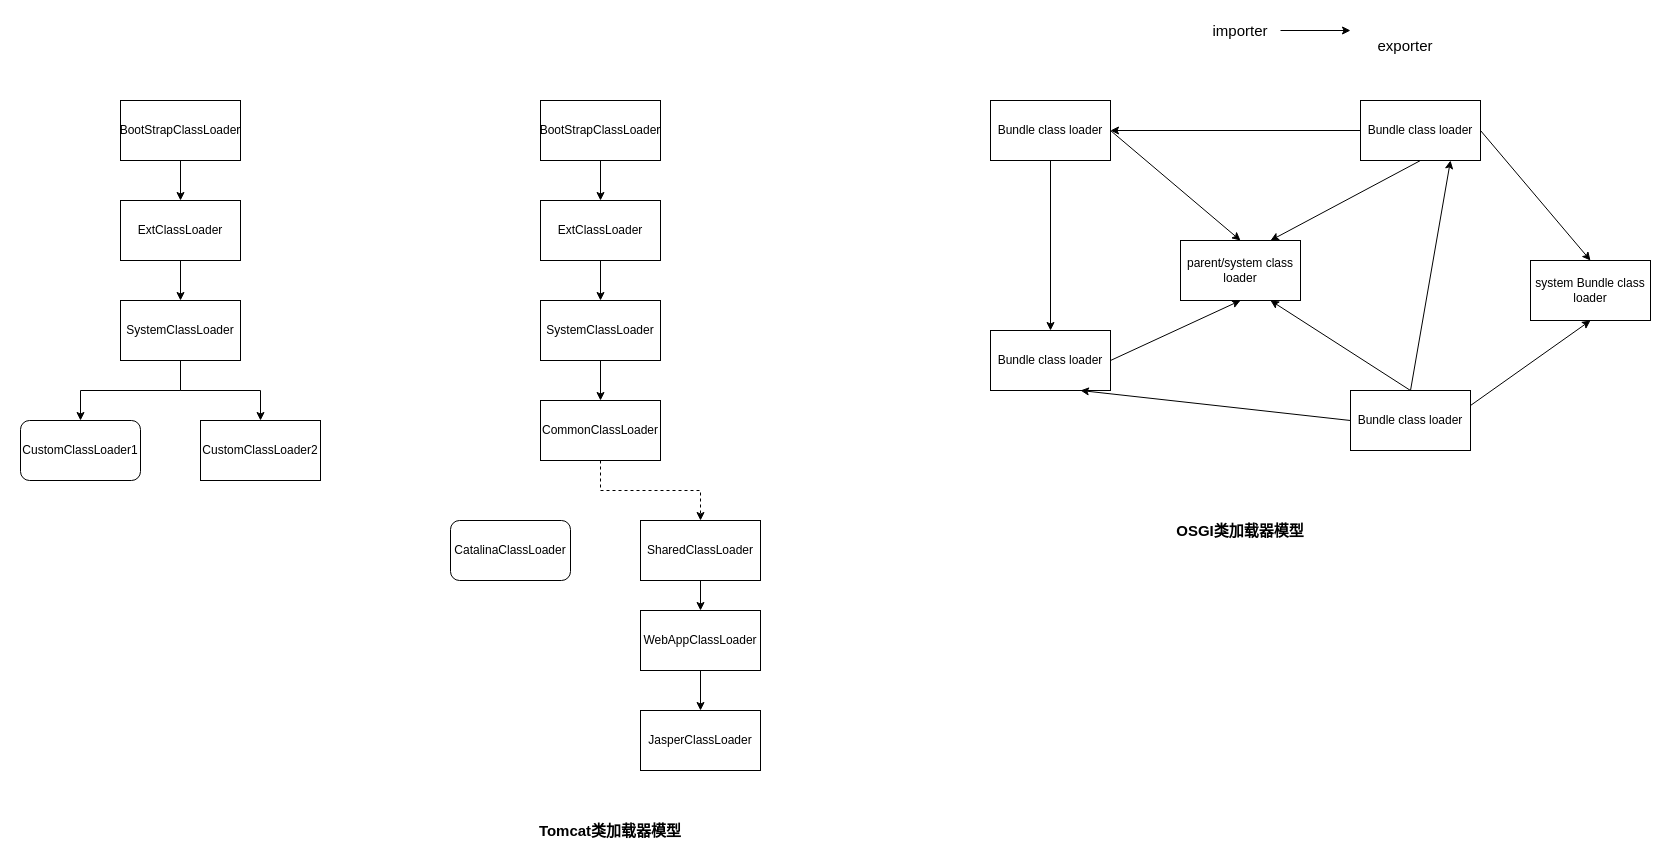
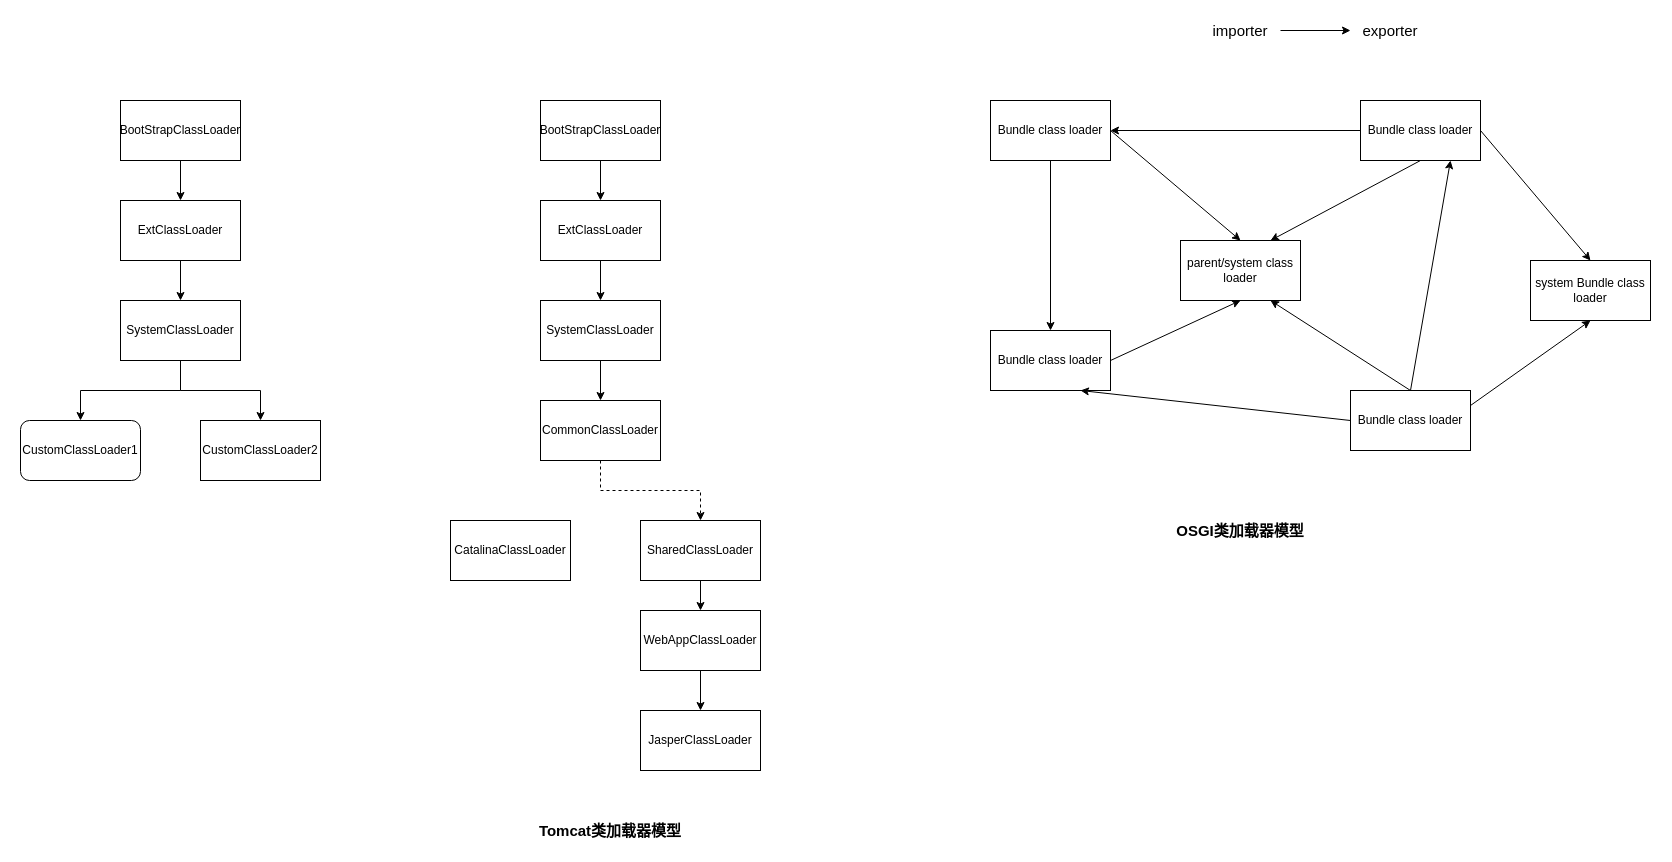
(1406, 46) -> (1391, 31)
(511, 551) -> (511, 551)
